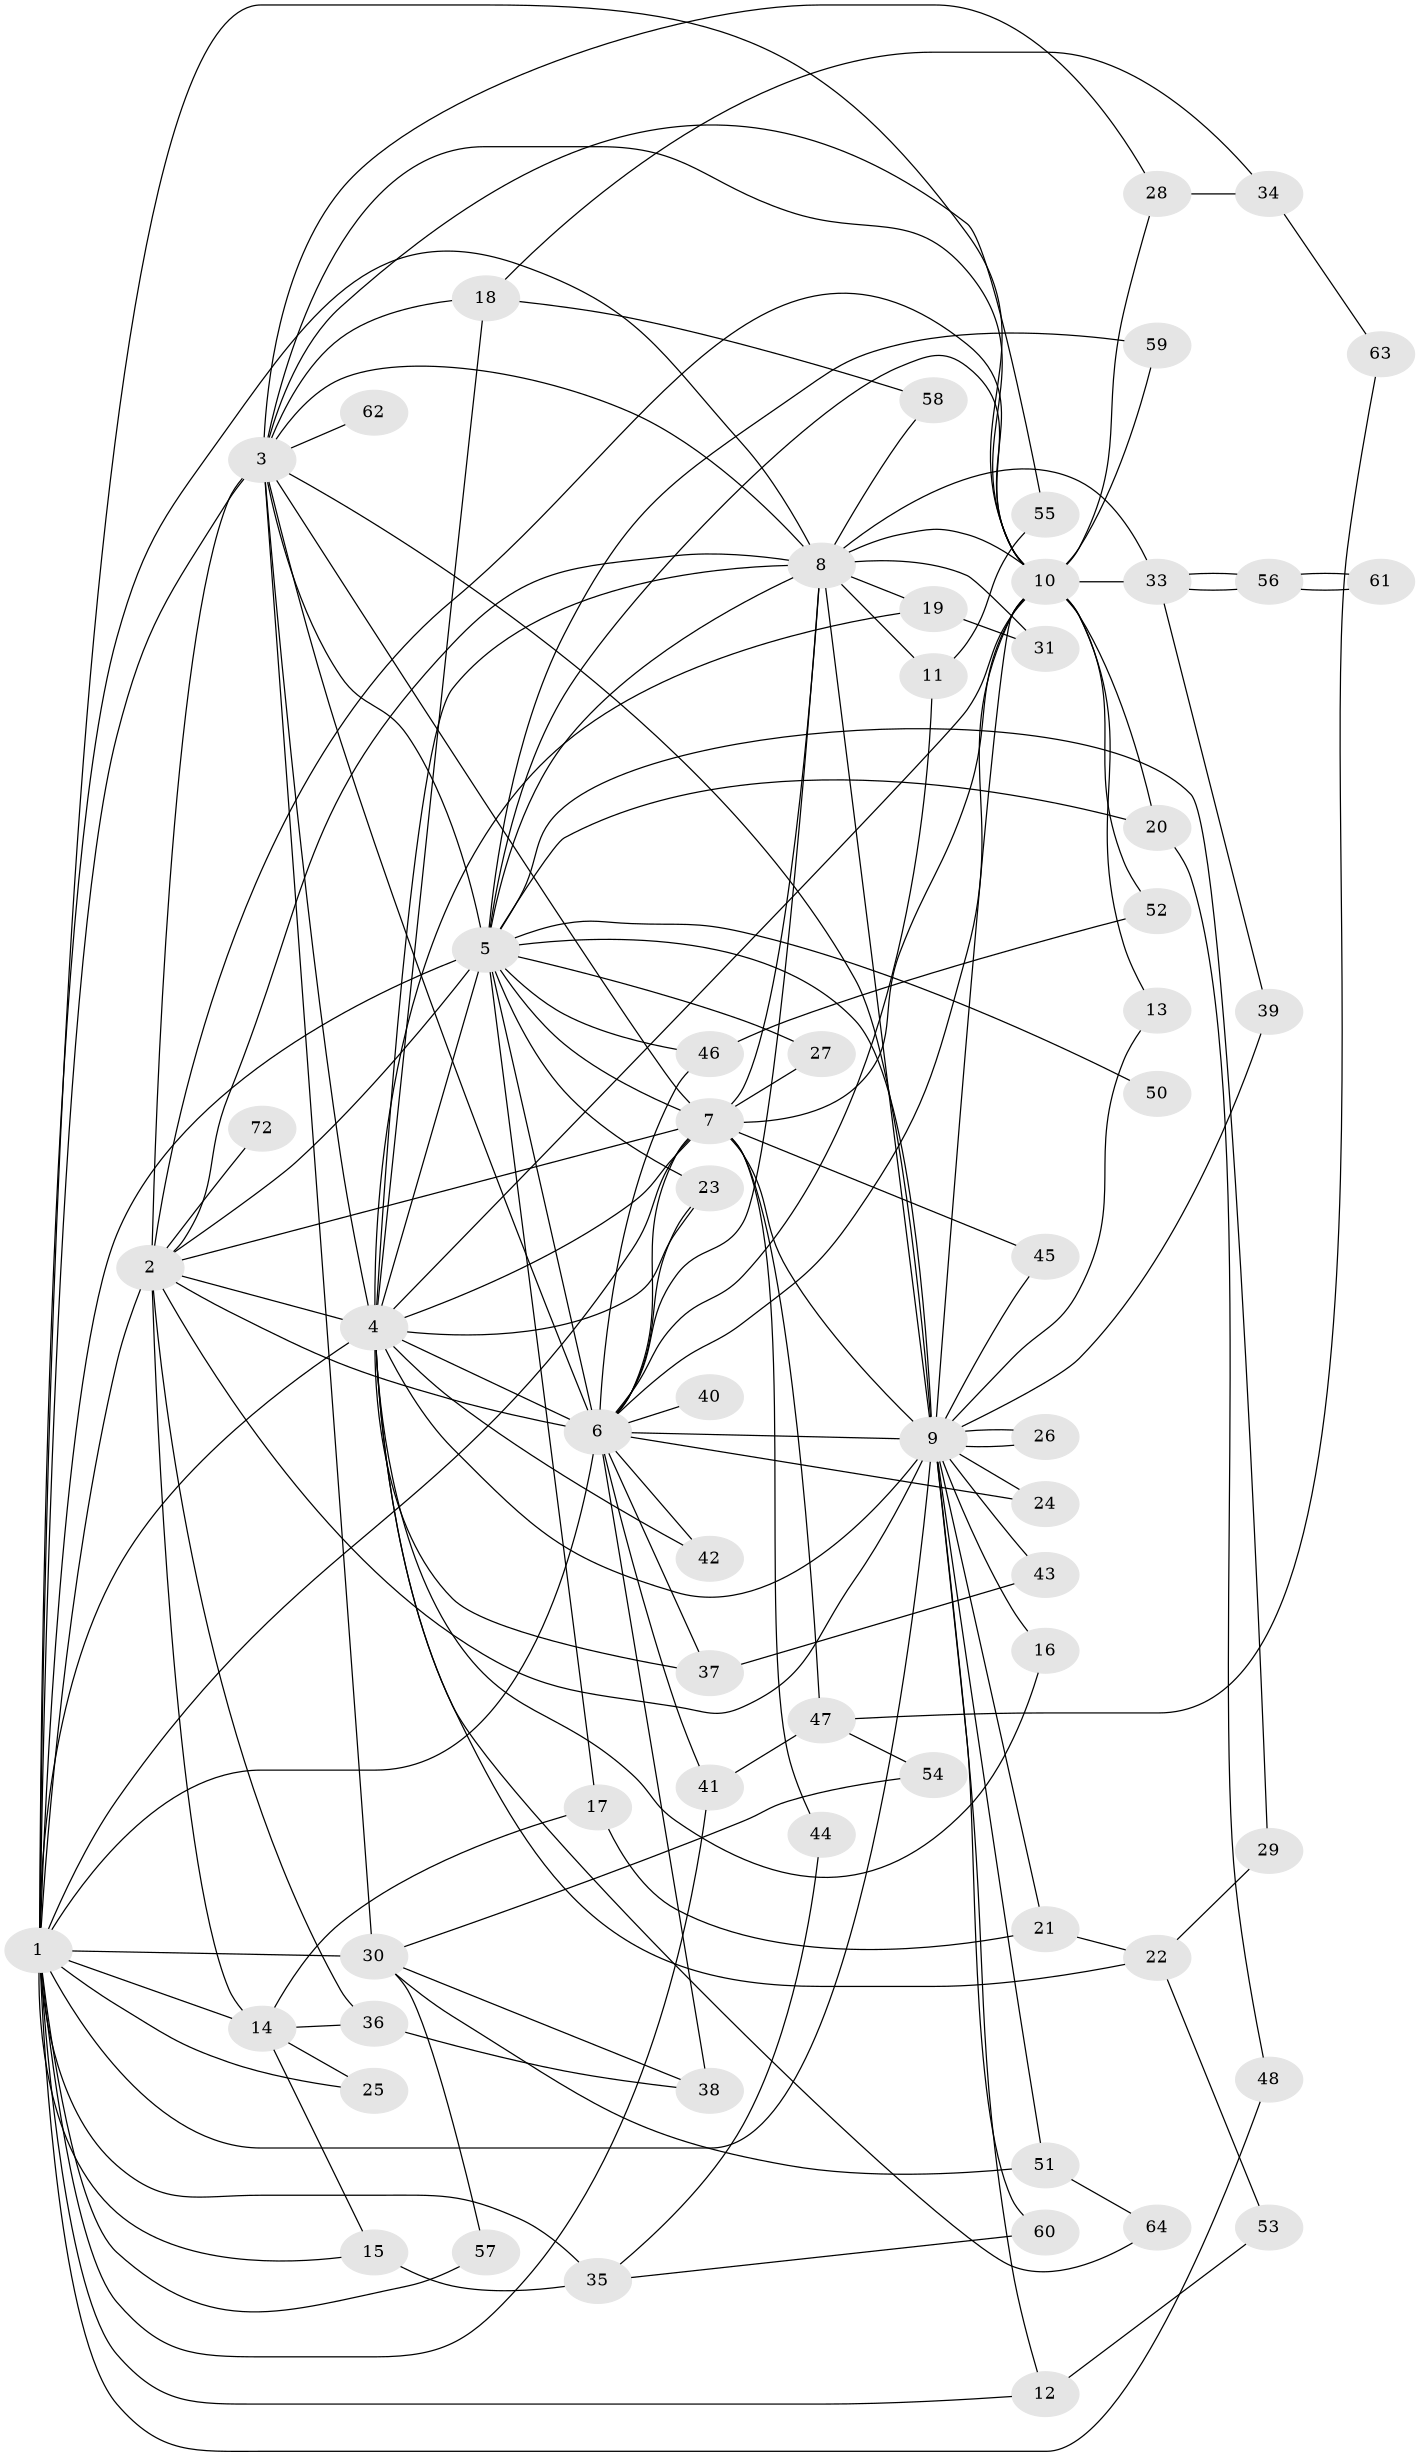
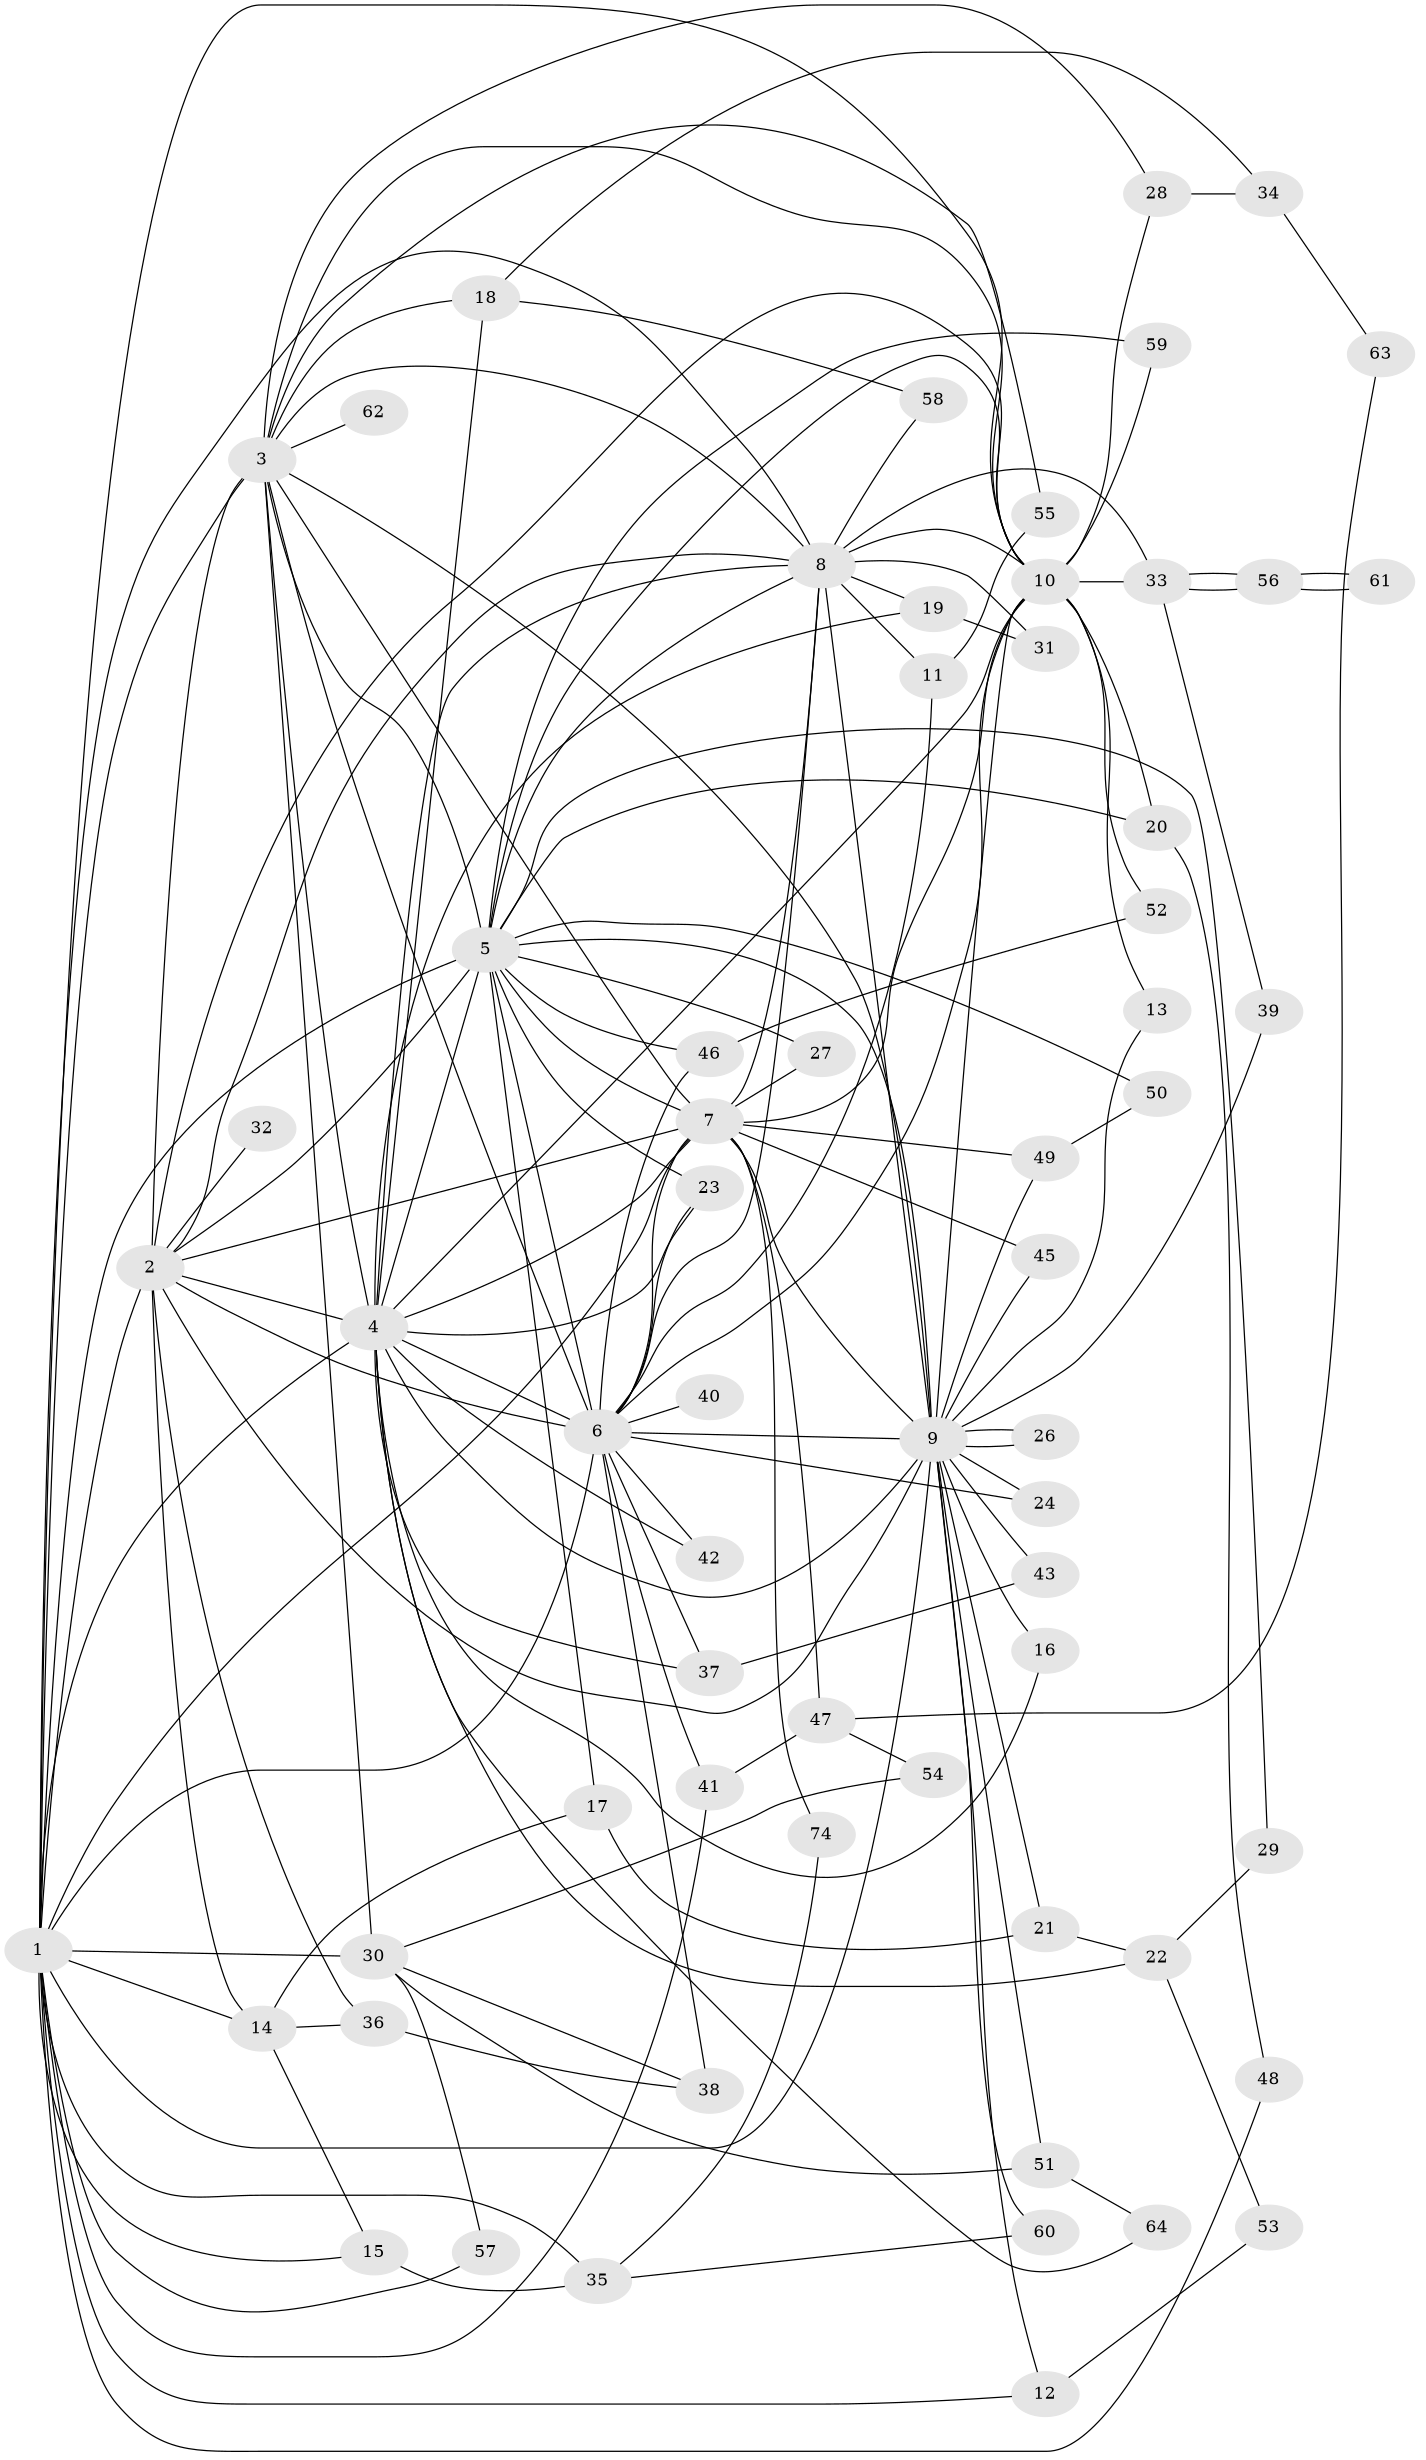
(262, 1129) -> (262, 1129)
none -> (1045, 1159)
(822, 1835) -> (822, 1835)
(374, 2091) -> none
